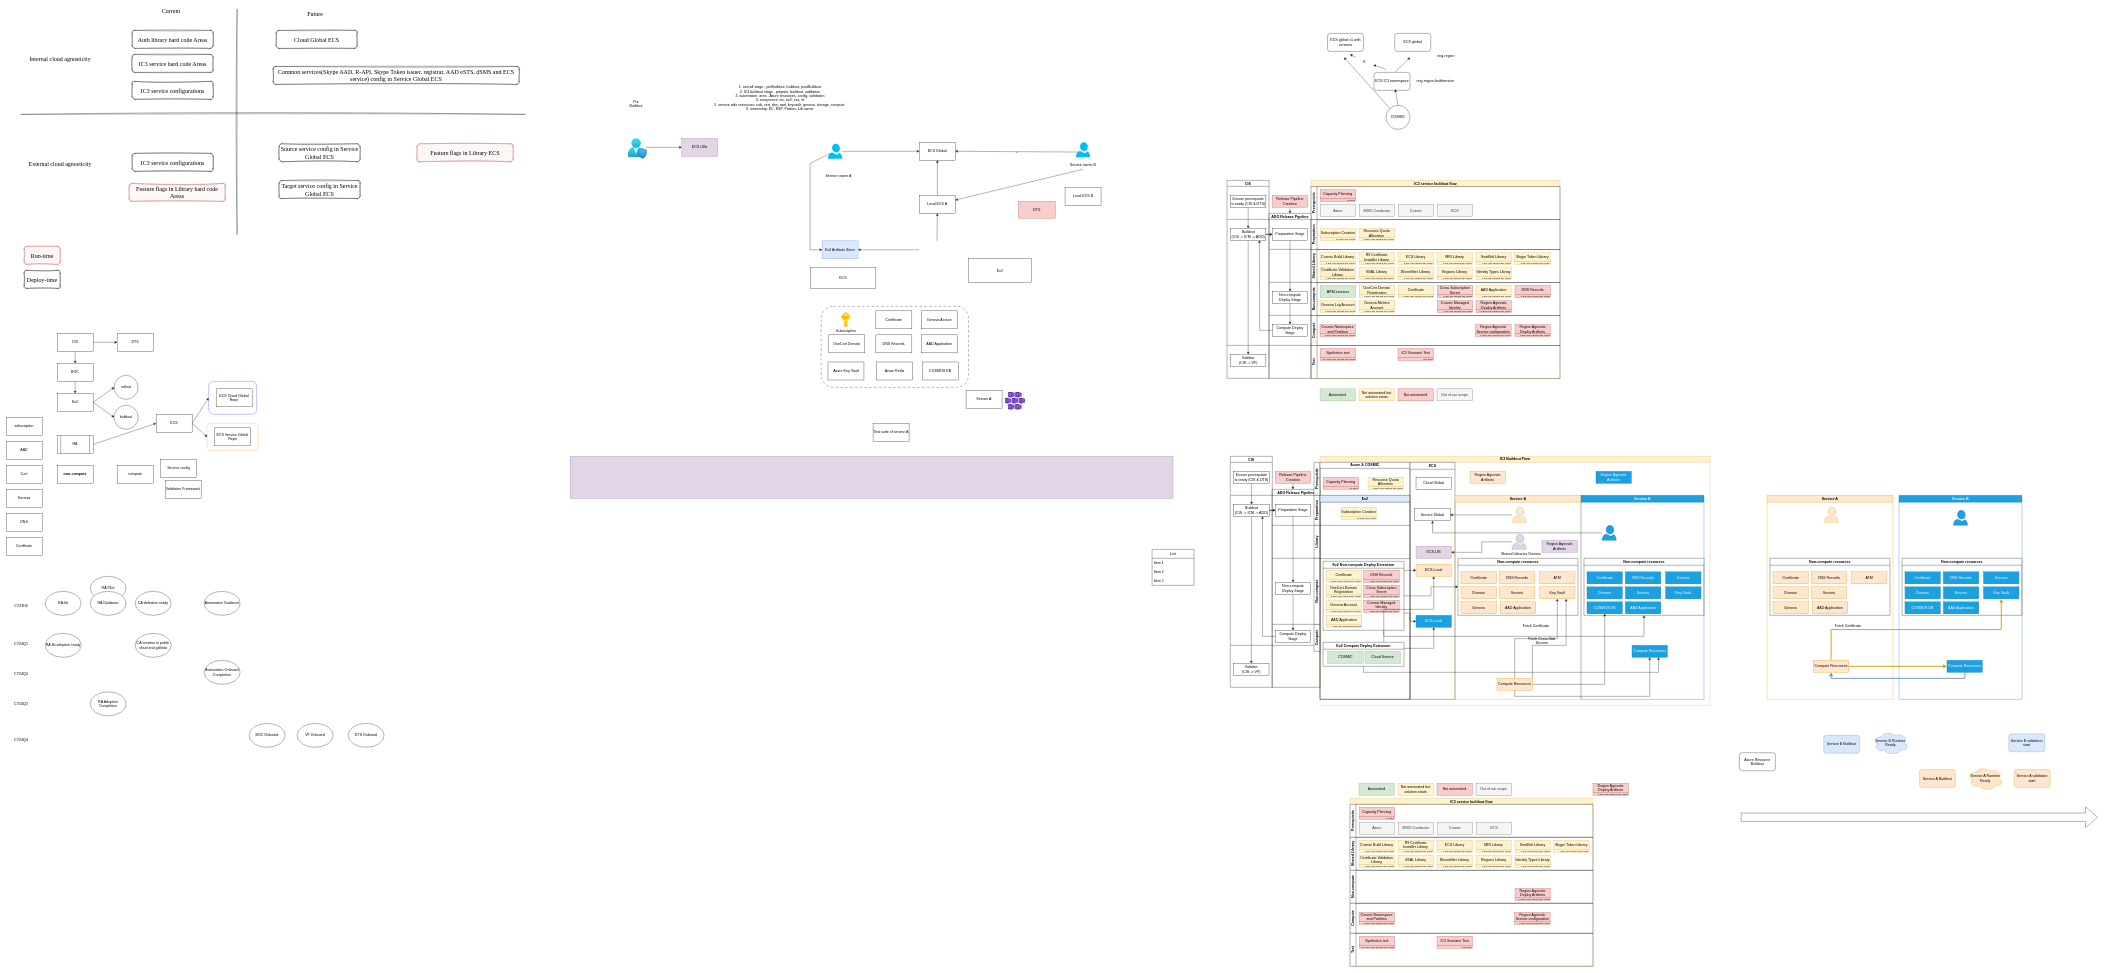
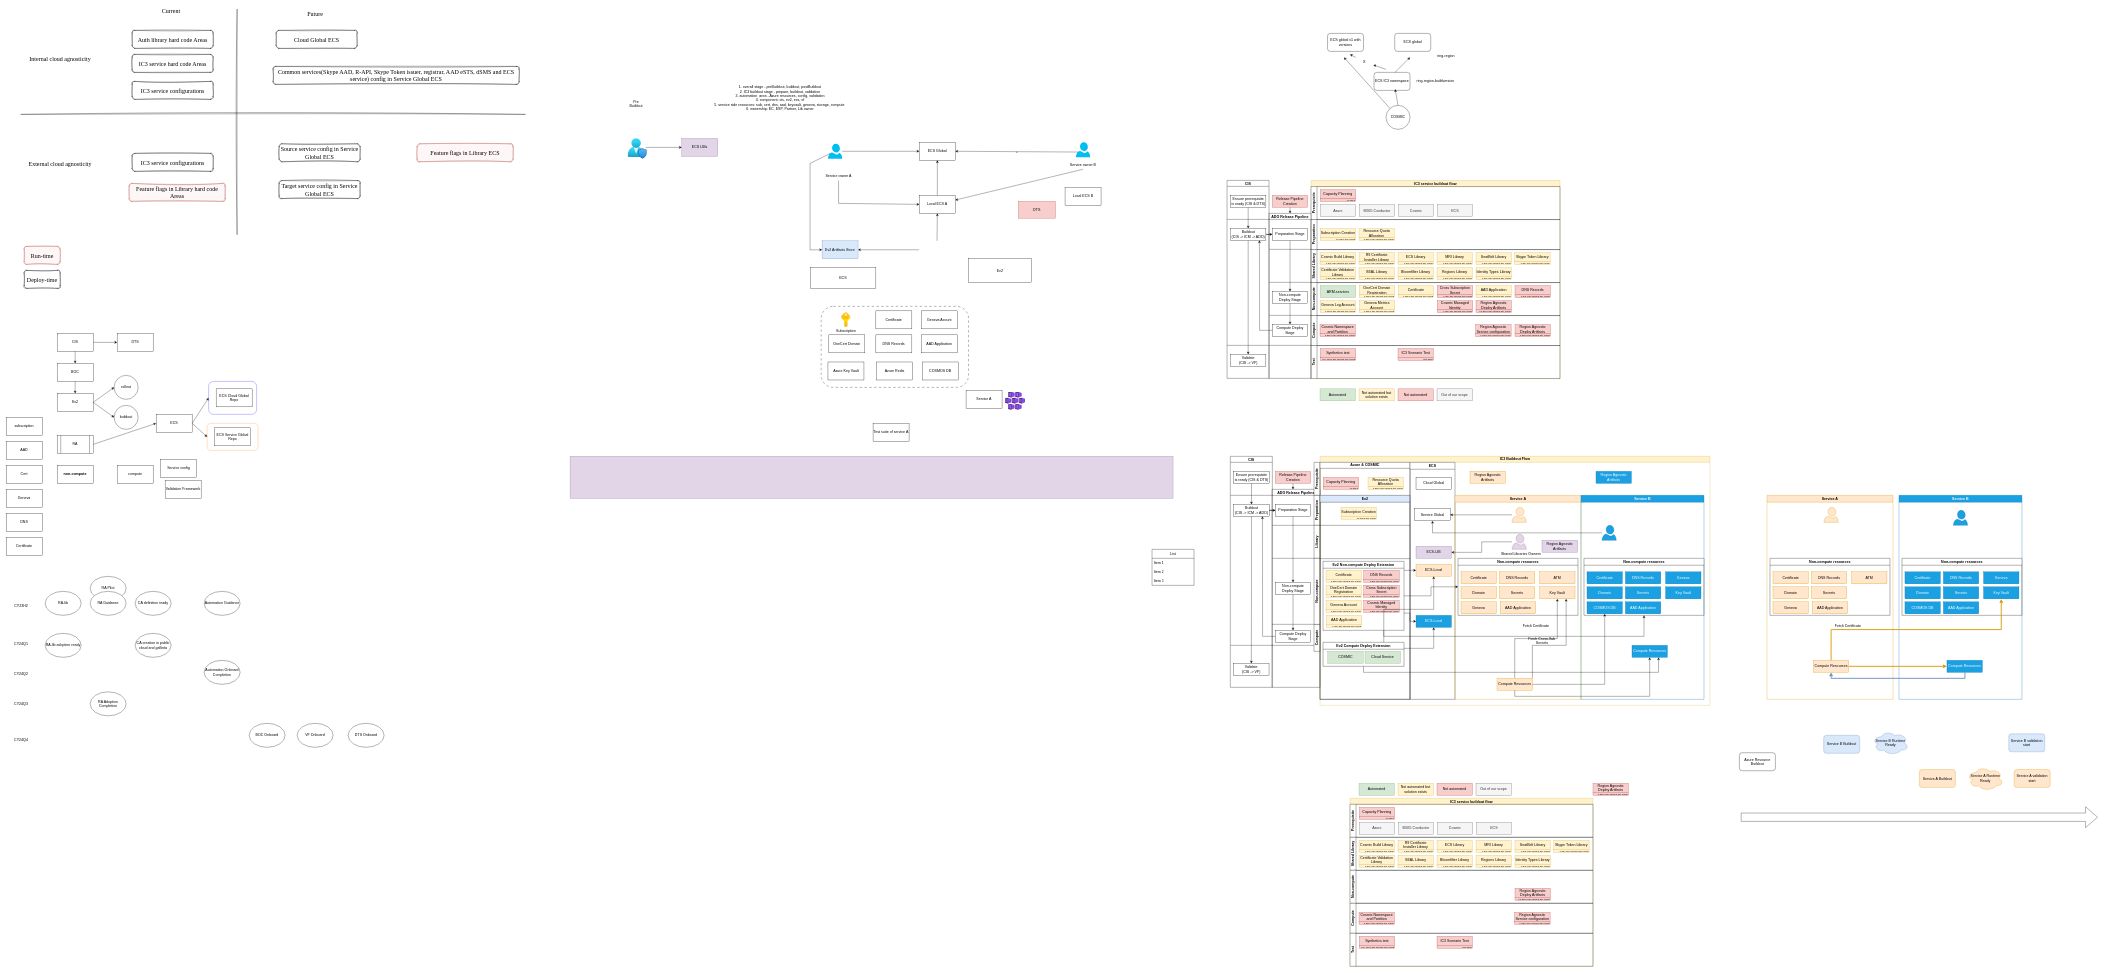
none -> (917, 204)
